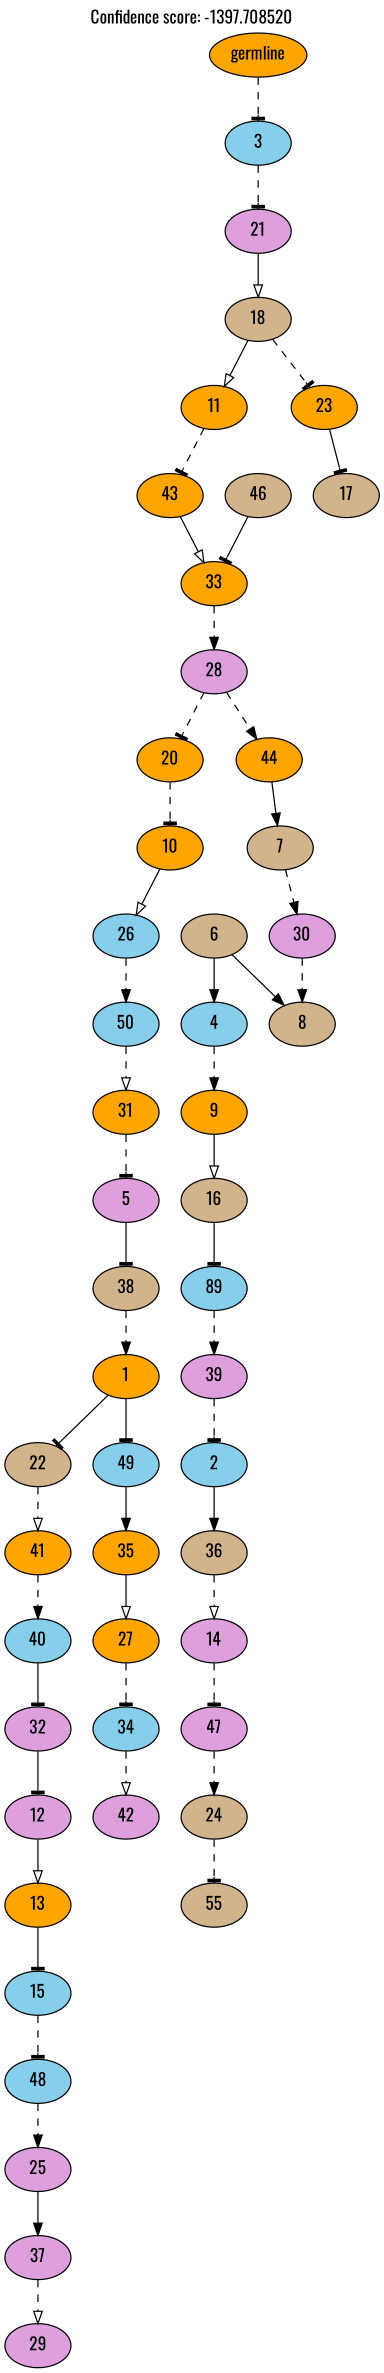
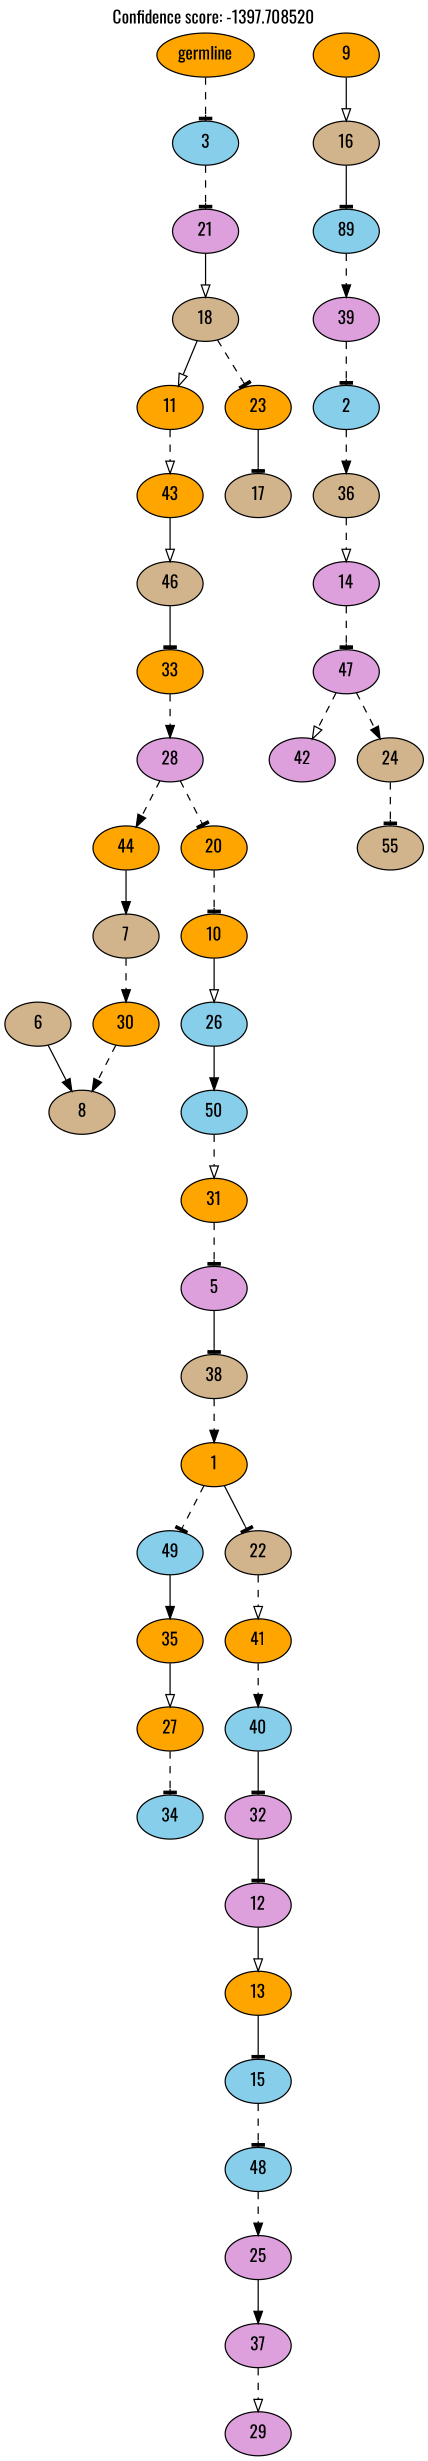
(194, 449) -> (170, 446)
(189, 534) -> (170, 534)
(302, 936) -> (126, 1024)
(126, 974) -> (214, 1062)
(214, 1024) -> none
(126, 1418) -> (194, 1506)
(214, 1503) -> (346, 446)
(126, 1767) -> (327, 710)
